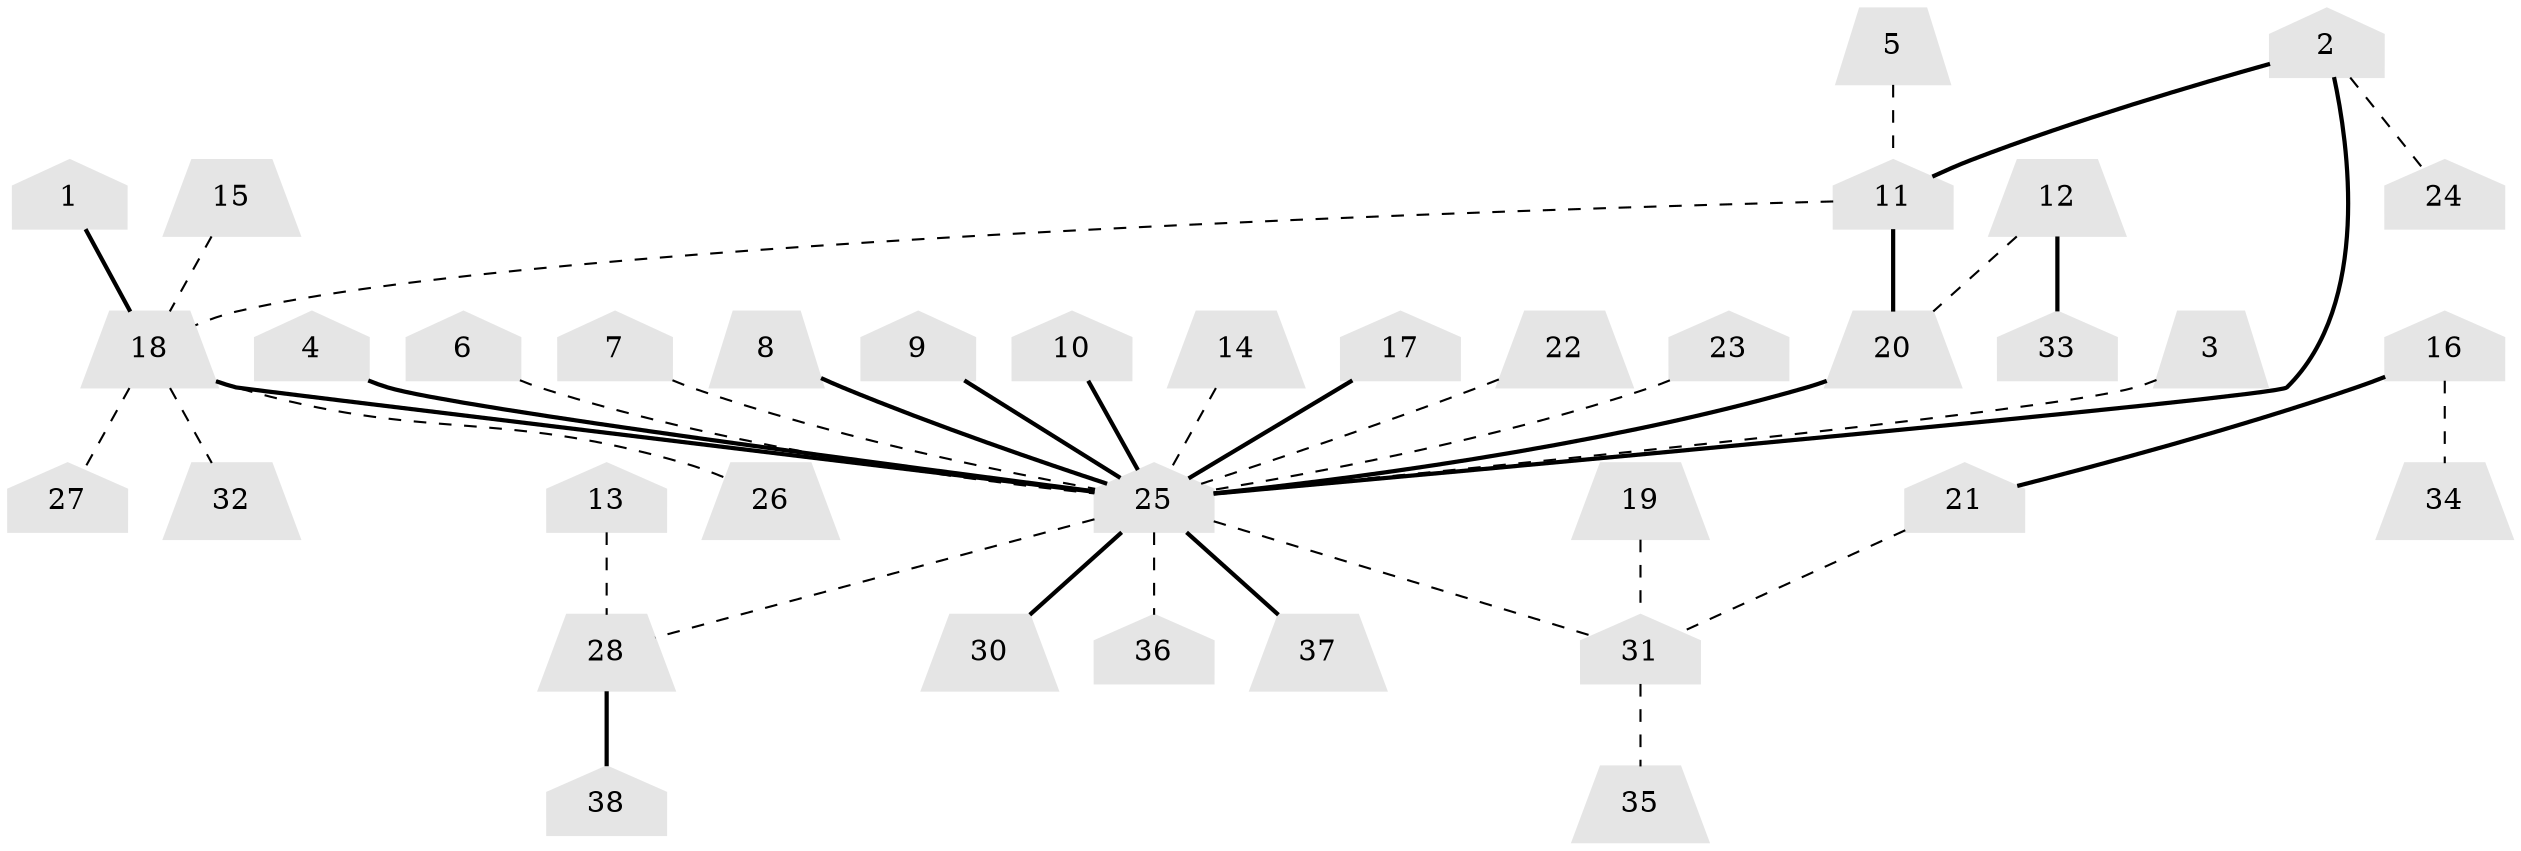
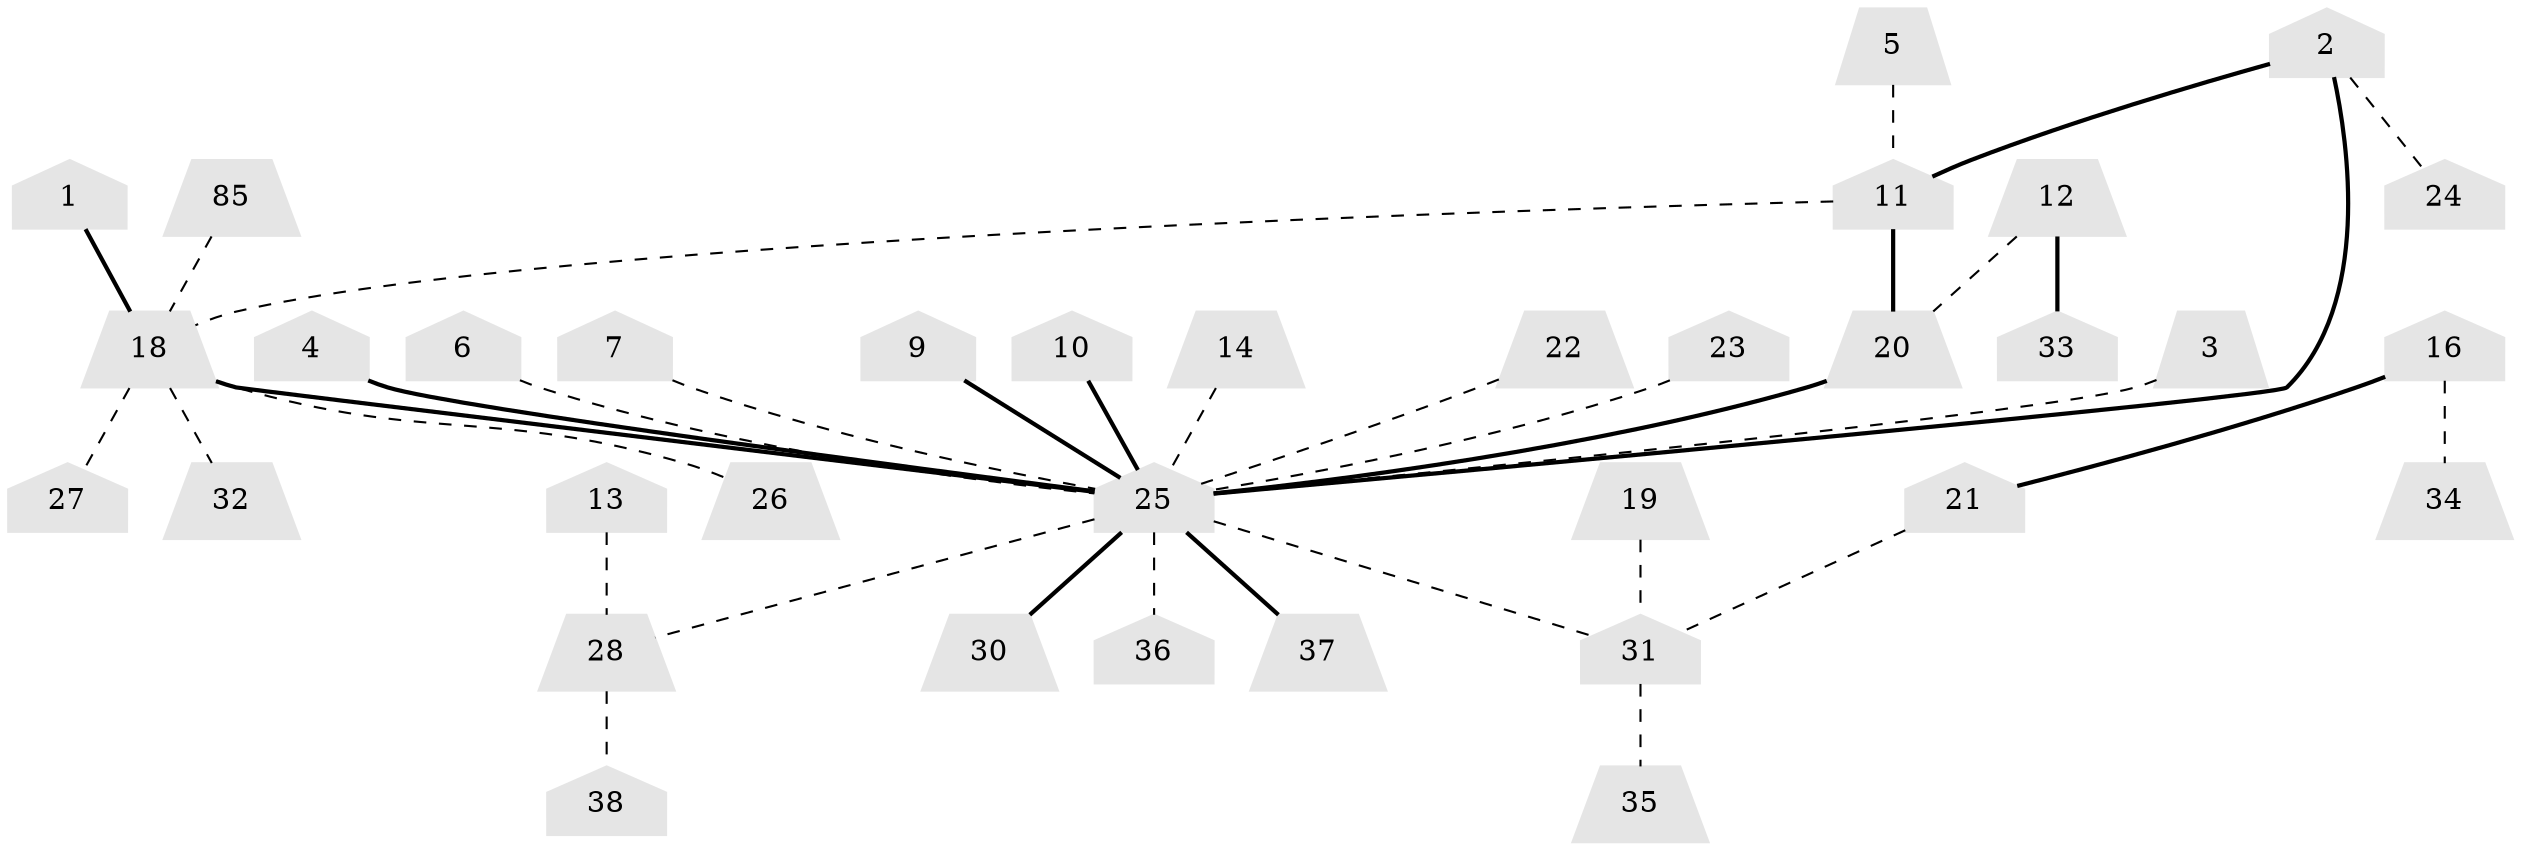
(232, 198) -> (232, 198)
(767, 350) -> none
(1400, 350) -> none
(607, 729) -> (607, 729)
